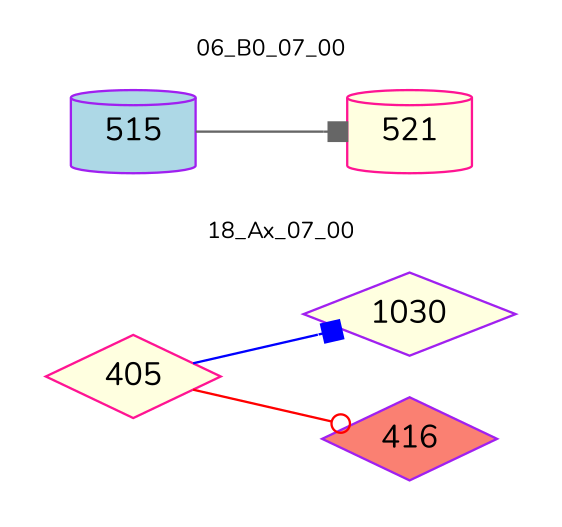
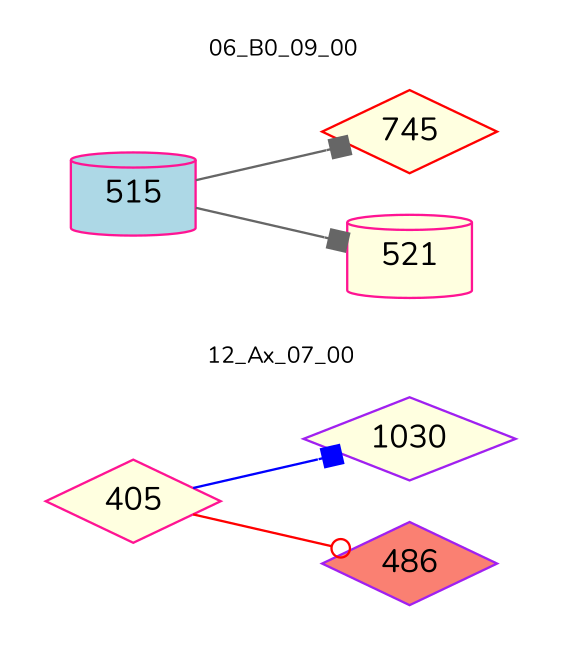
(271, 50) -> (284, 50)
(133, 132) -> (133, 194)
none -> (410, 132)
(281, 232) -> (281, 357)
(410, 439) -> (410, 564)
